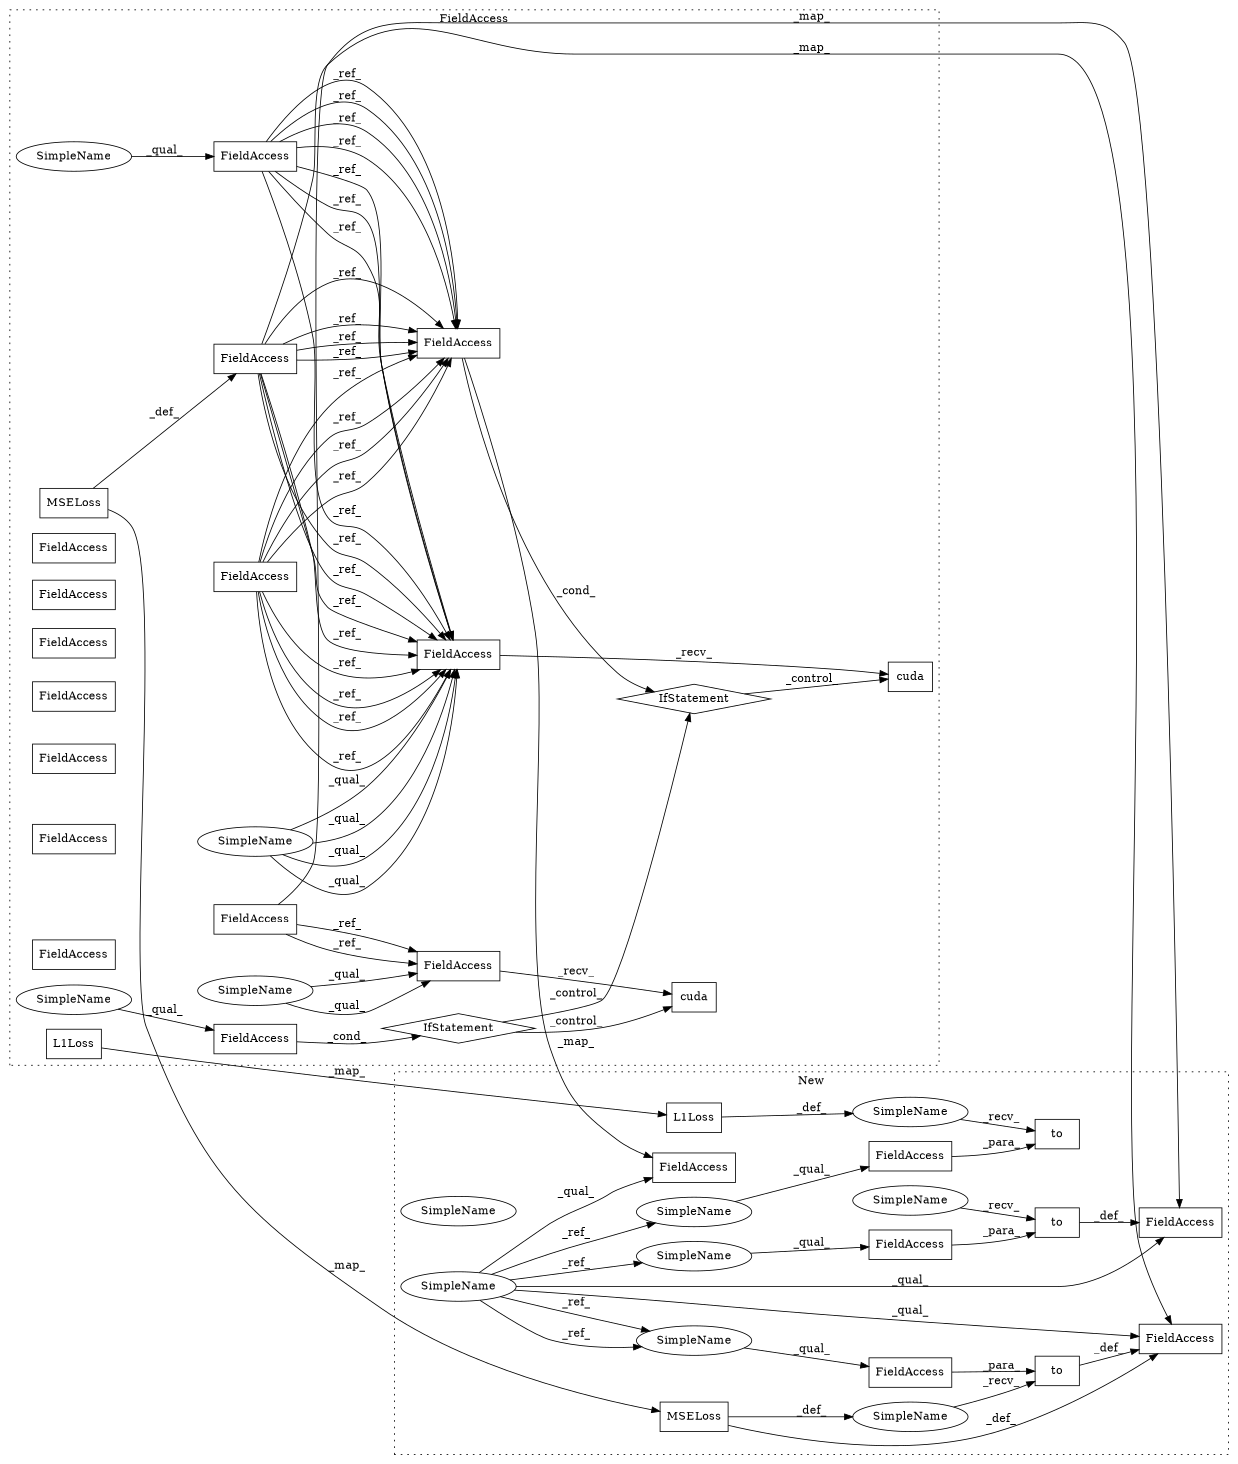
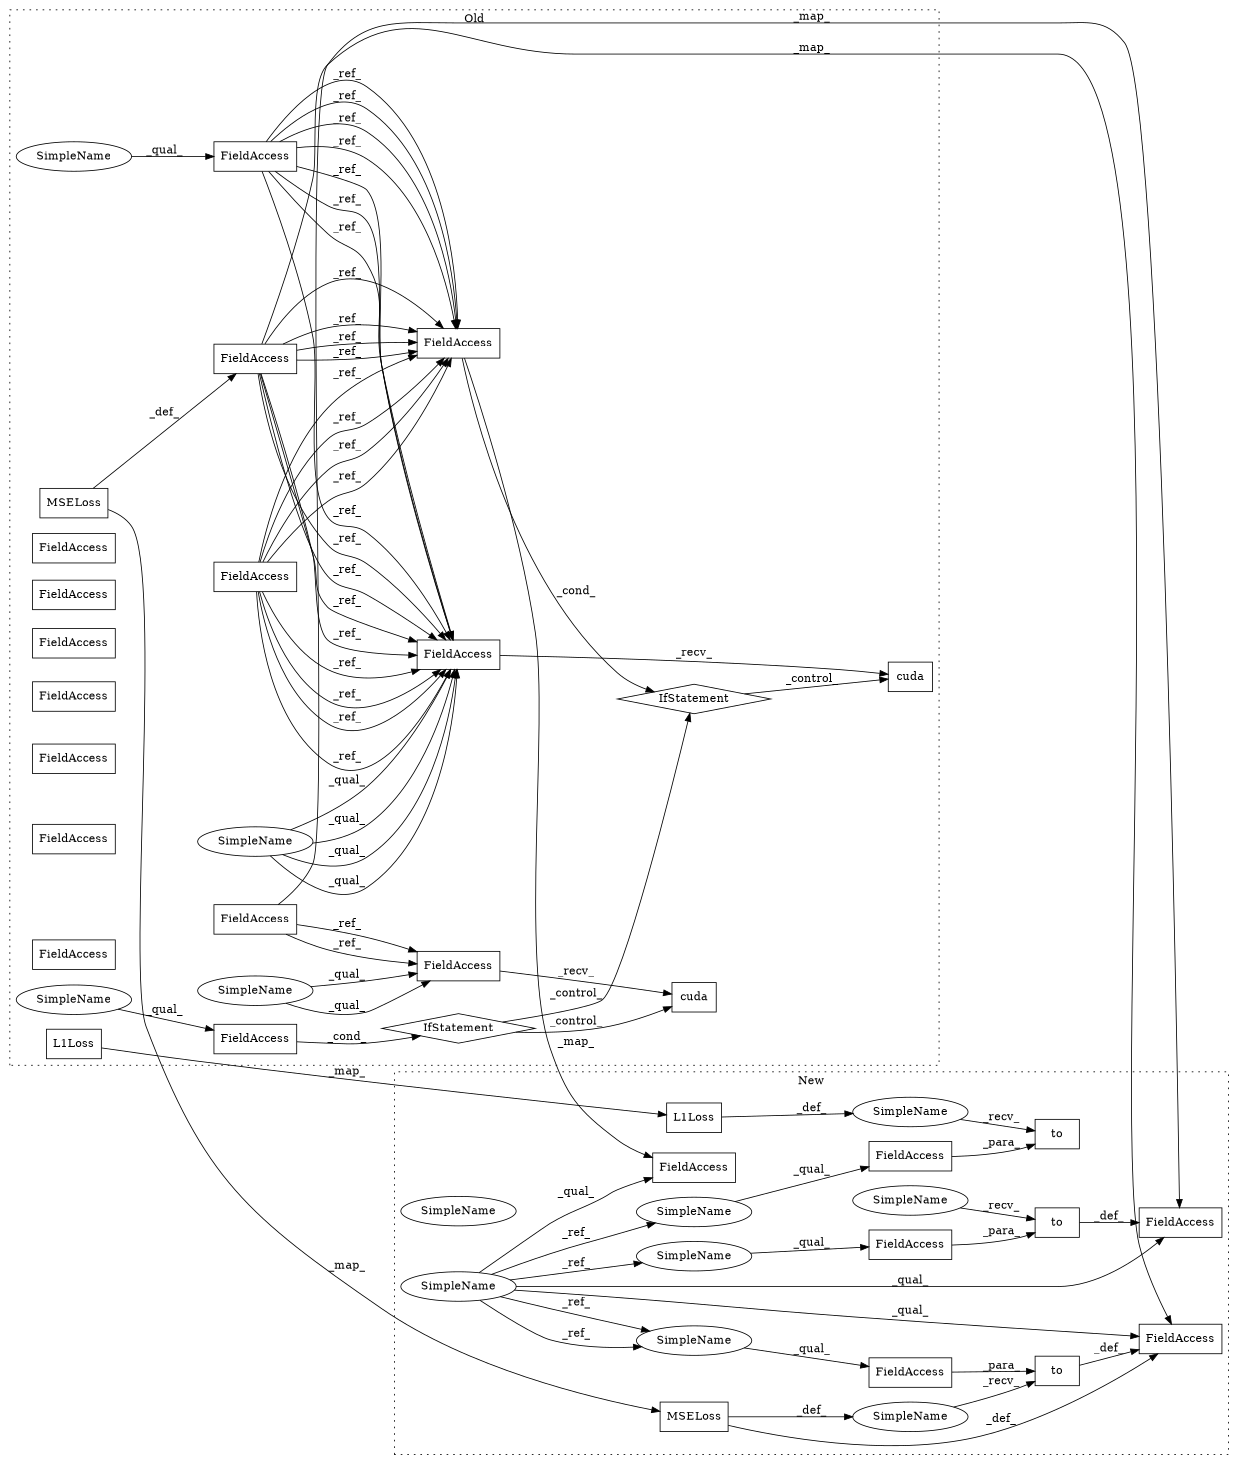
(474, 19) -> (474, 19)
